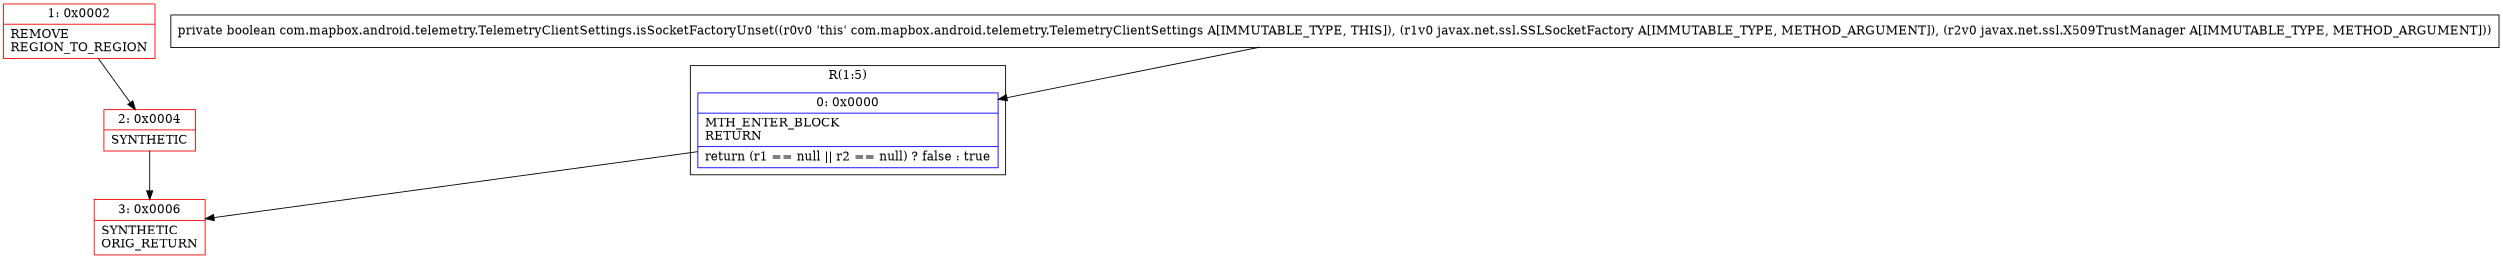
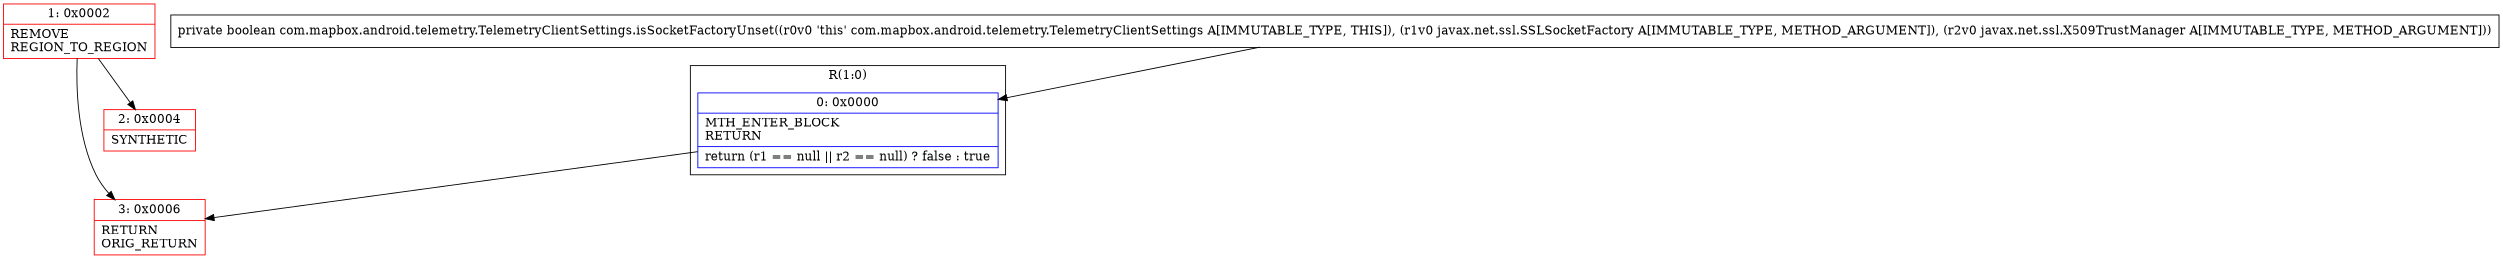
(848, 76) -> (848, 76)
(150, 171) -> (81, 129)
(140, 231) -> (130, 231)
